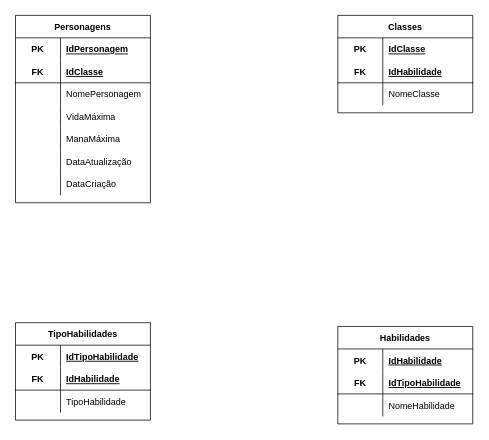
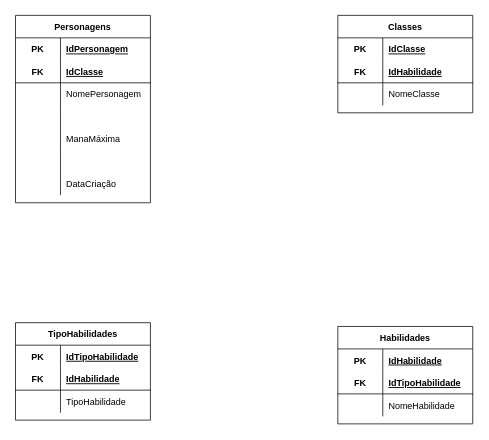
(105, 117) -> none
(105, 162) -> none
